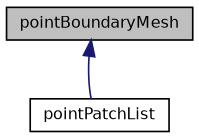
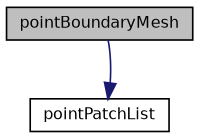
(89, 78) -> (110, 61)
